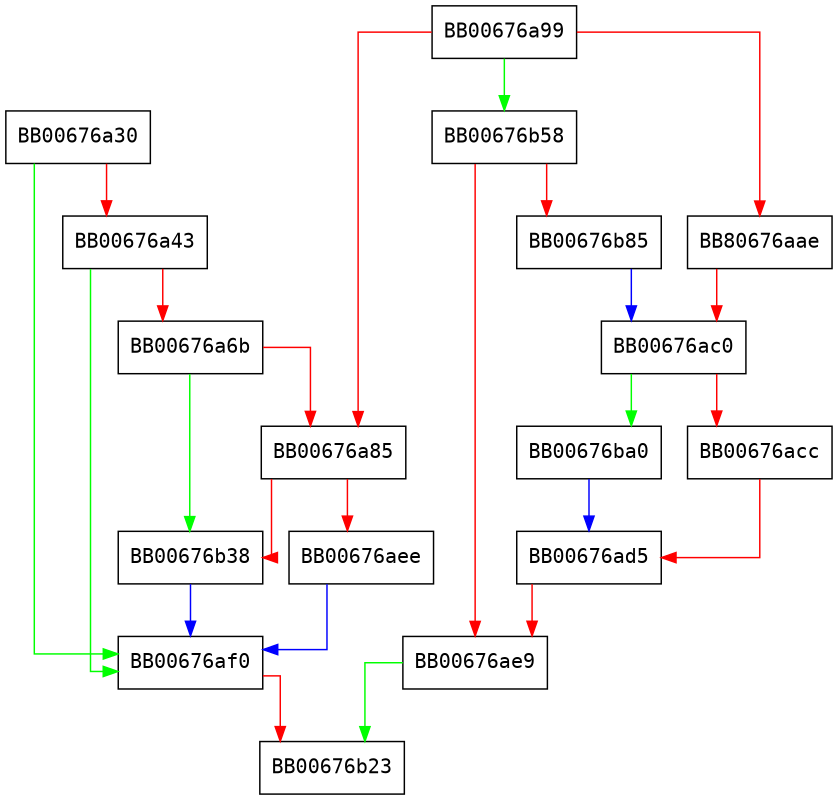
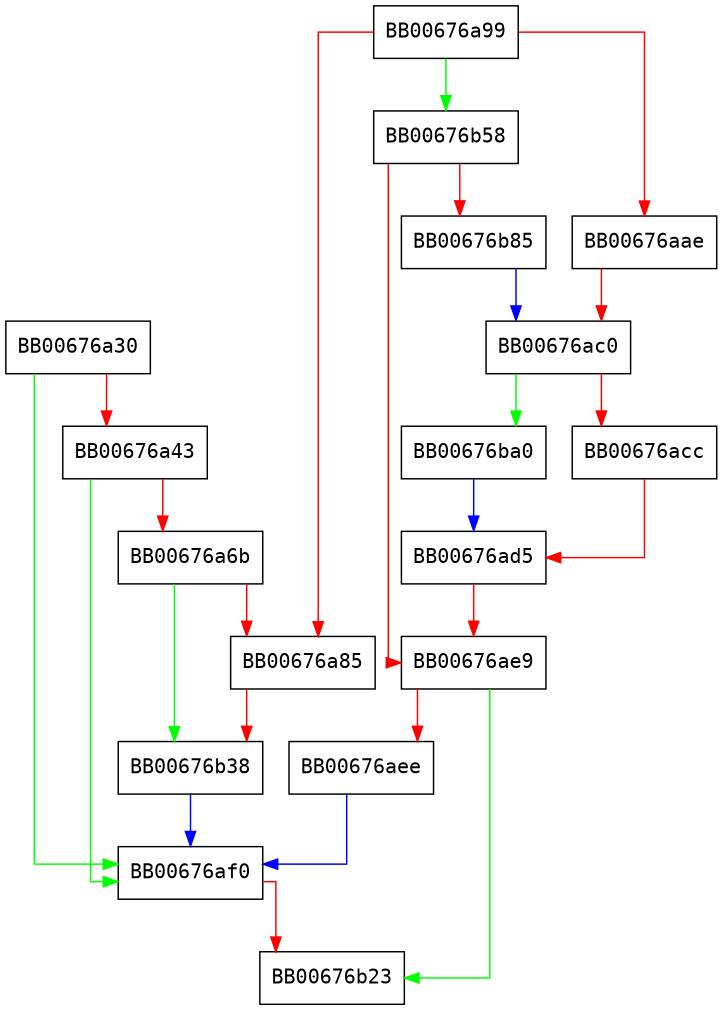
(760, 242) -> (644, 242)
(347, 498) -> (417, 708)
